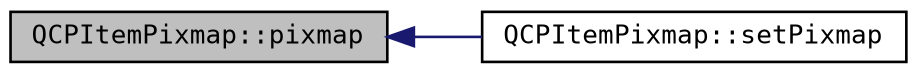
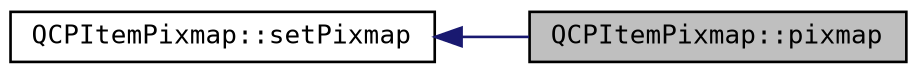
(448, 37) -> (495, 37)
